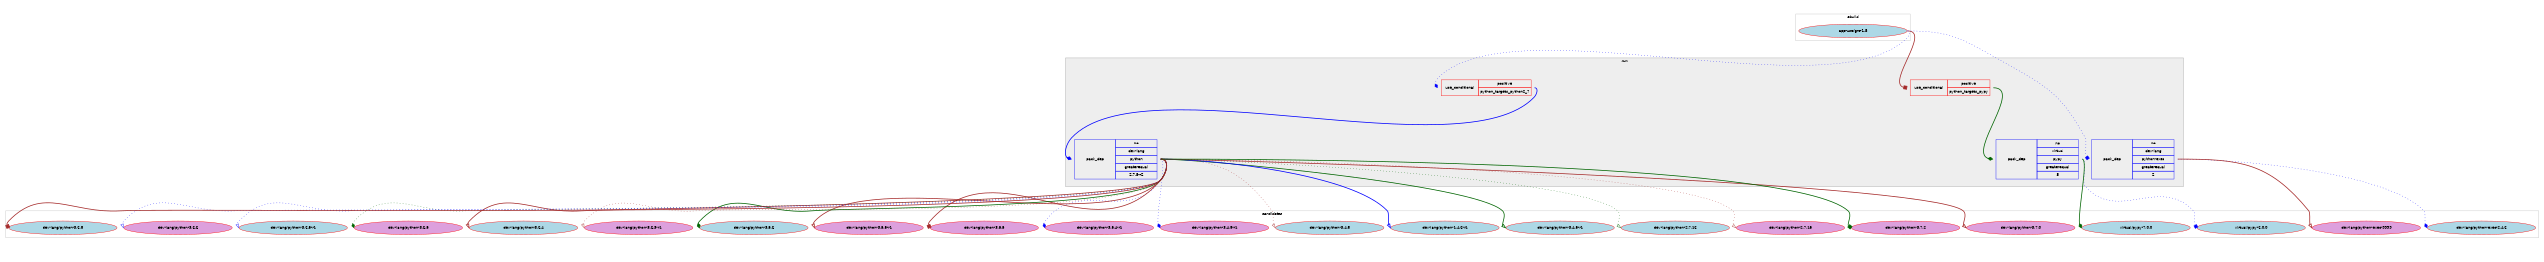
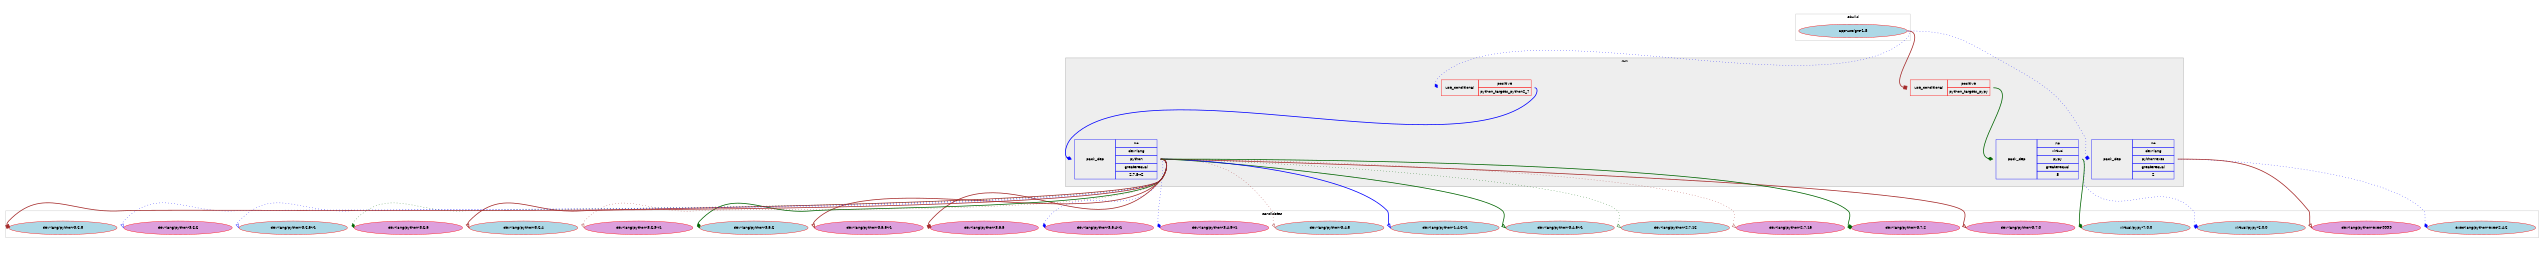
(2482, 228) -> (2482, 228)
